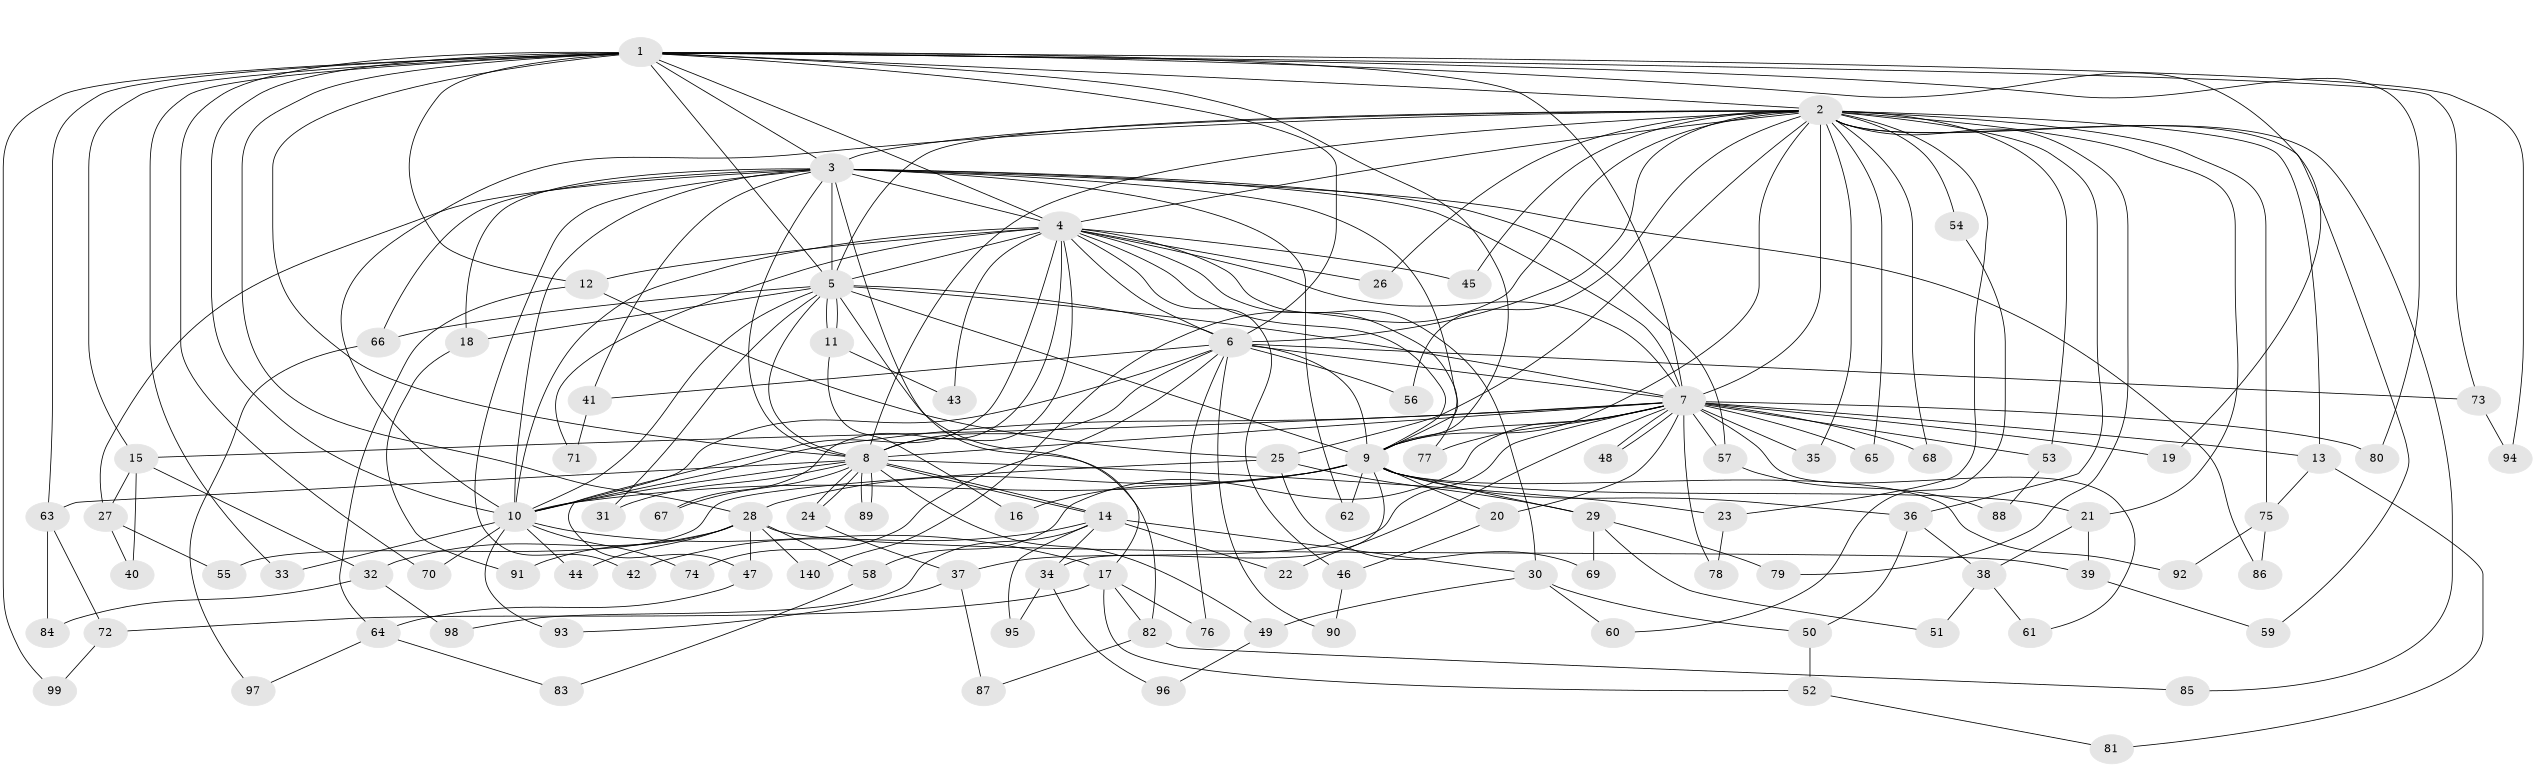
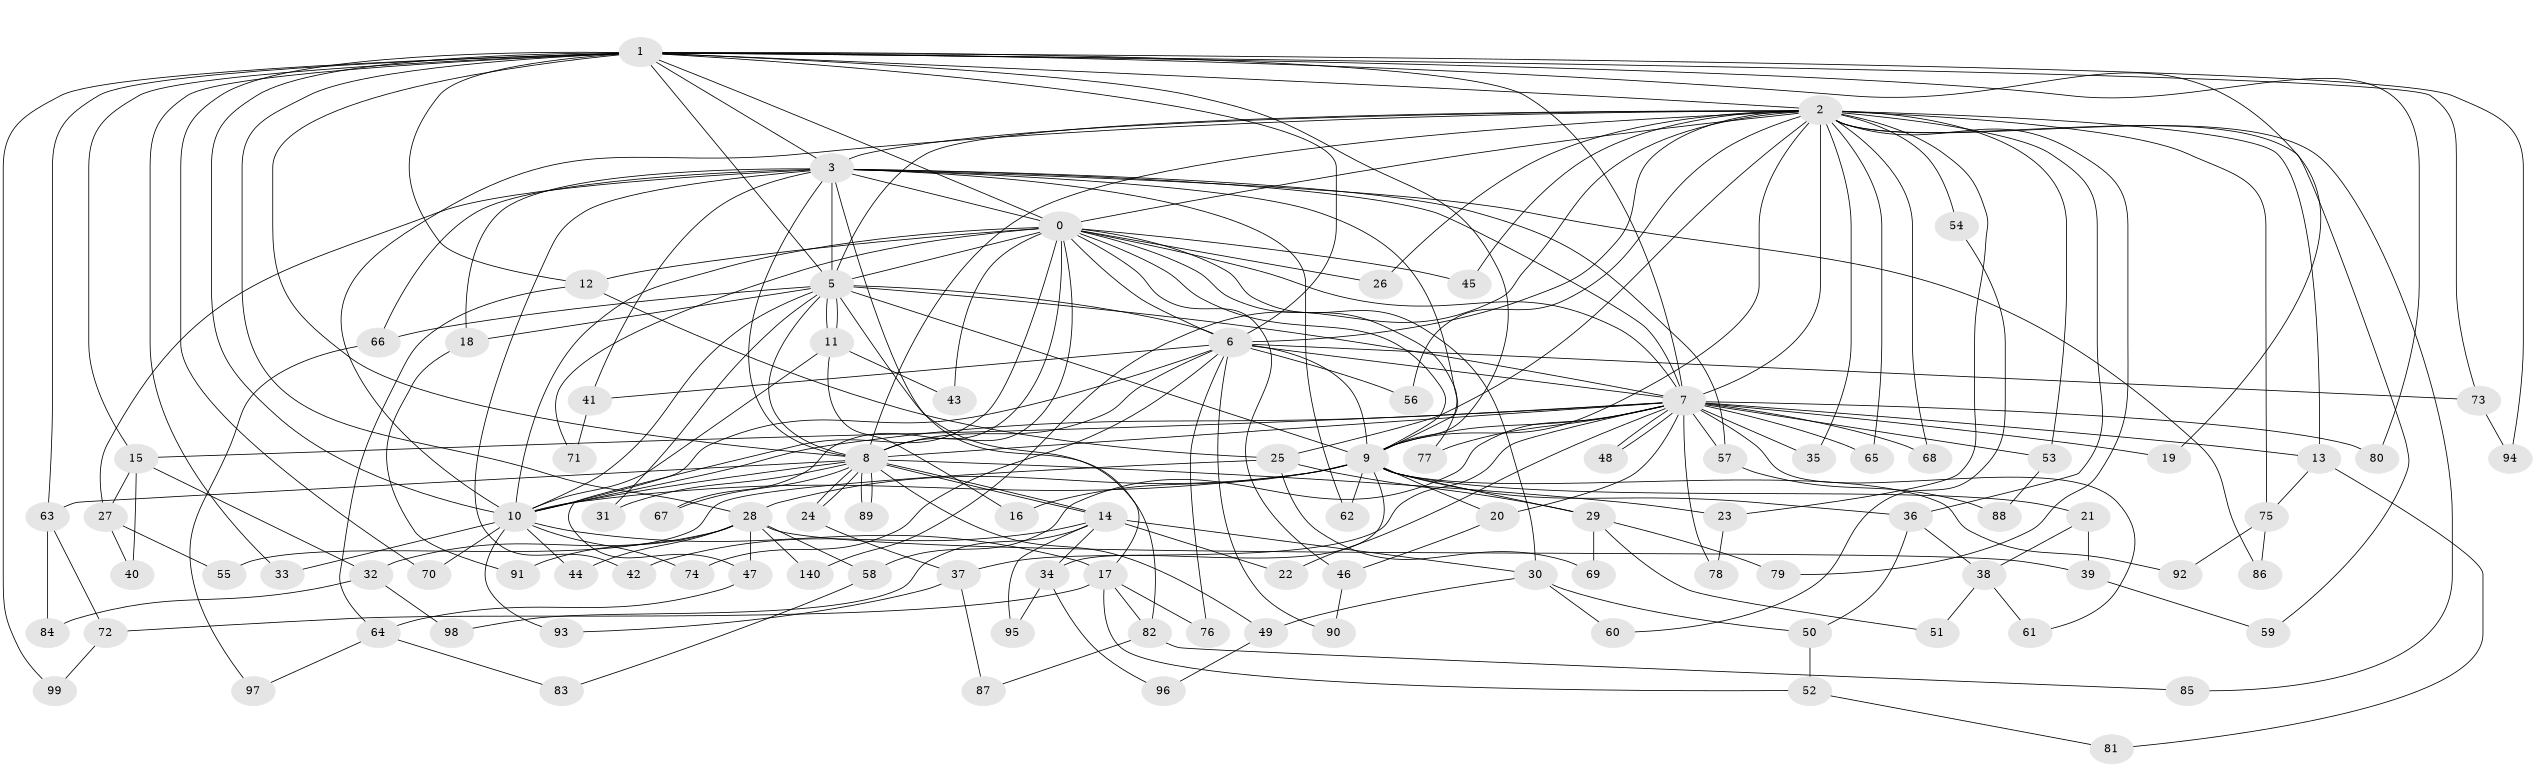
(2224, 191) -> none
(1060, 226) -> (1060, 226)
(572, 256) -> (683, 448)
